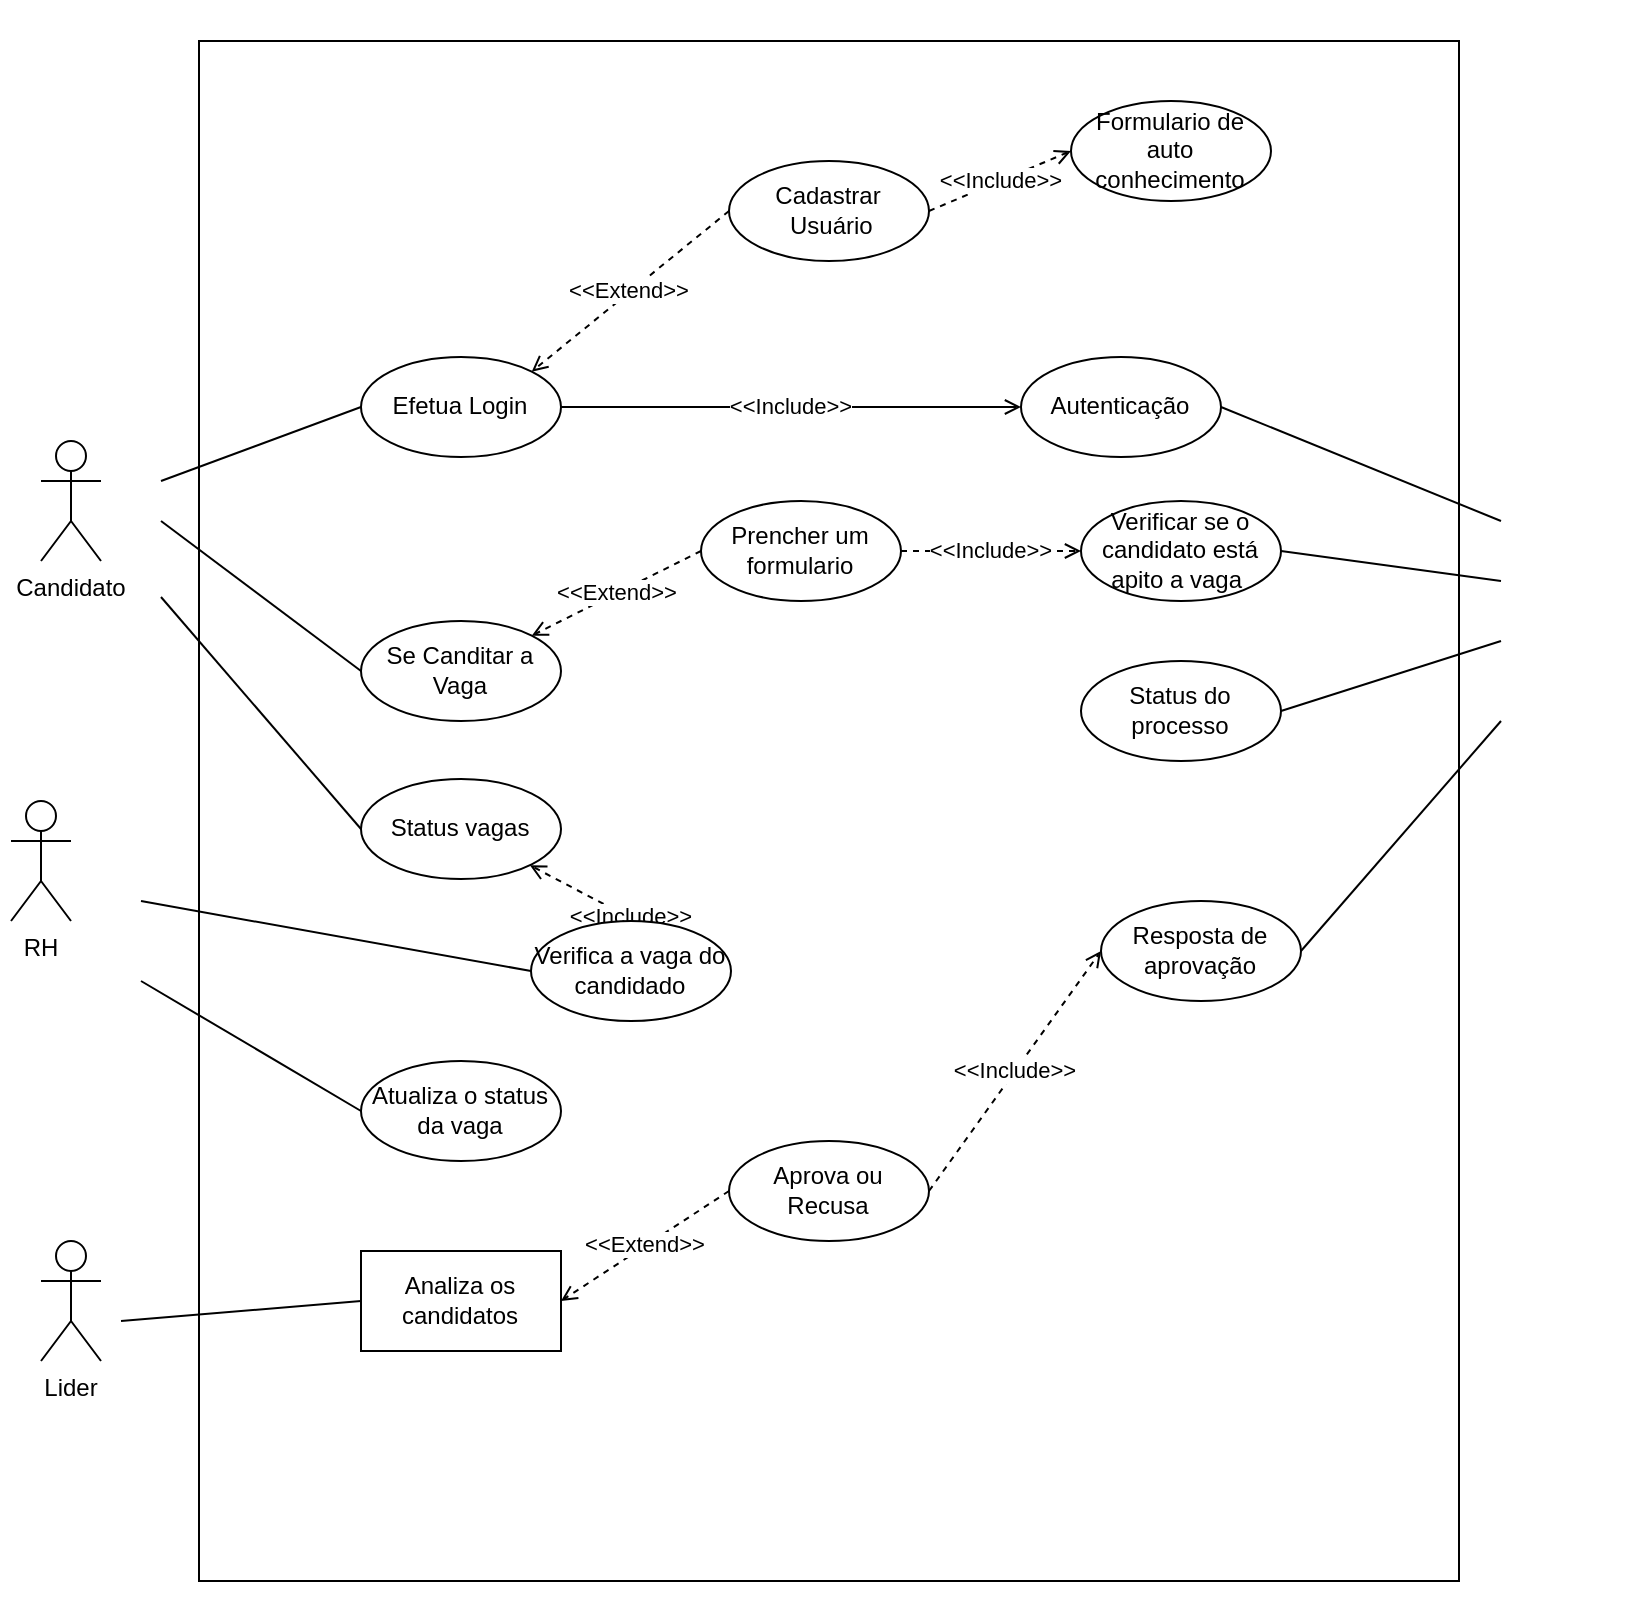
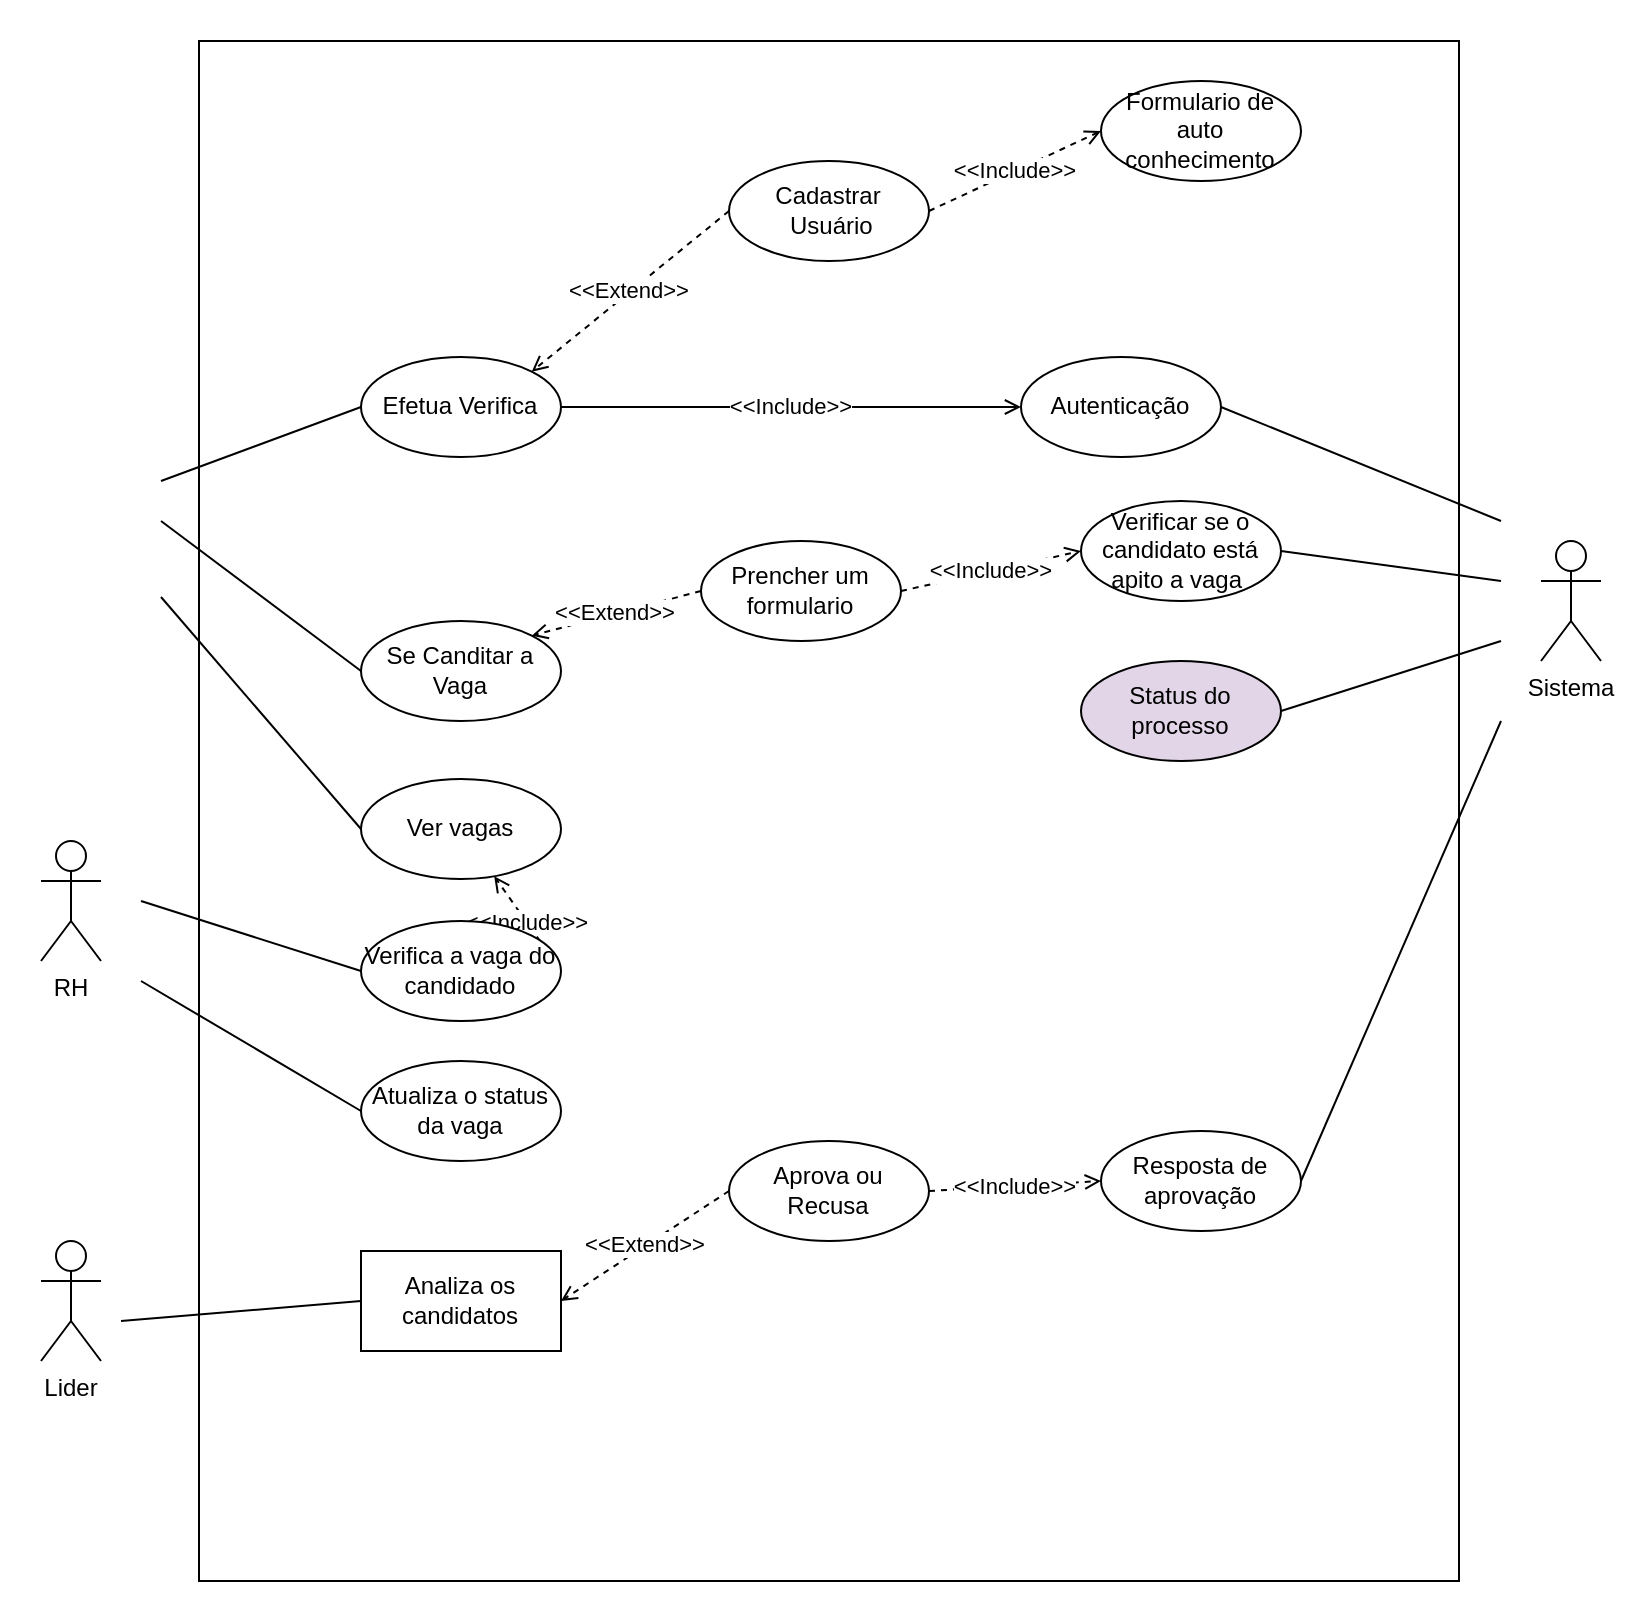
(1171, 151) -> (1201, 131)
(461, 407) -> (461, 407)
(71, 501) -> none
(801, 551) -> (801, 591)
none -> (1571, 601)
(1181, 711) -> (1181, 711)
(461, 829) -> (461, 829)
(41, 861) -> (71, 901)
(1201, 951) -> (1201, 1181)
(631, 971) -> (461, 971)
